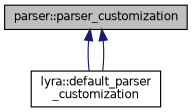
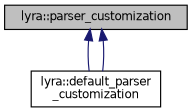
(96, 17) -> (96, 17)
